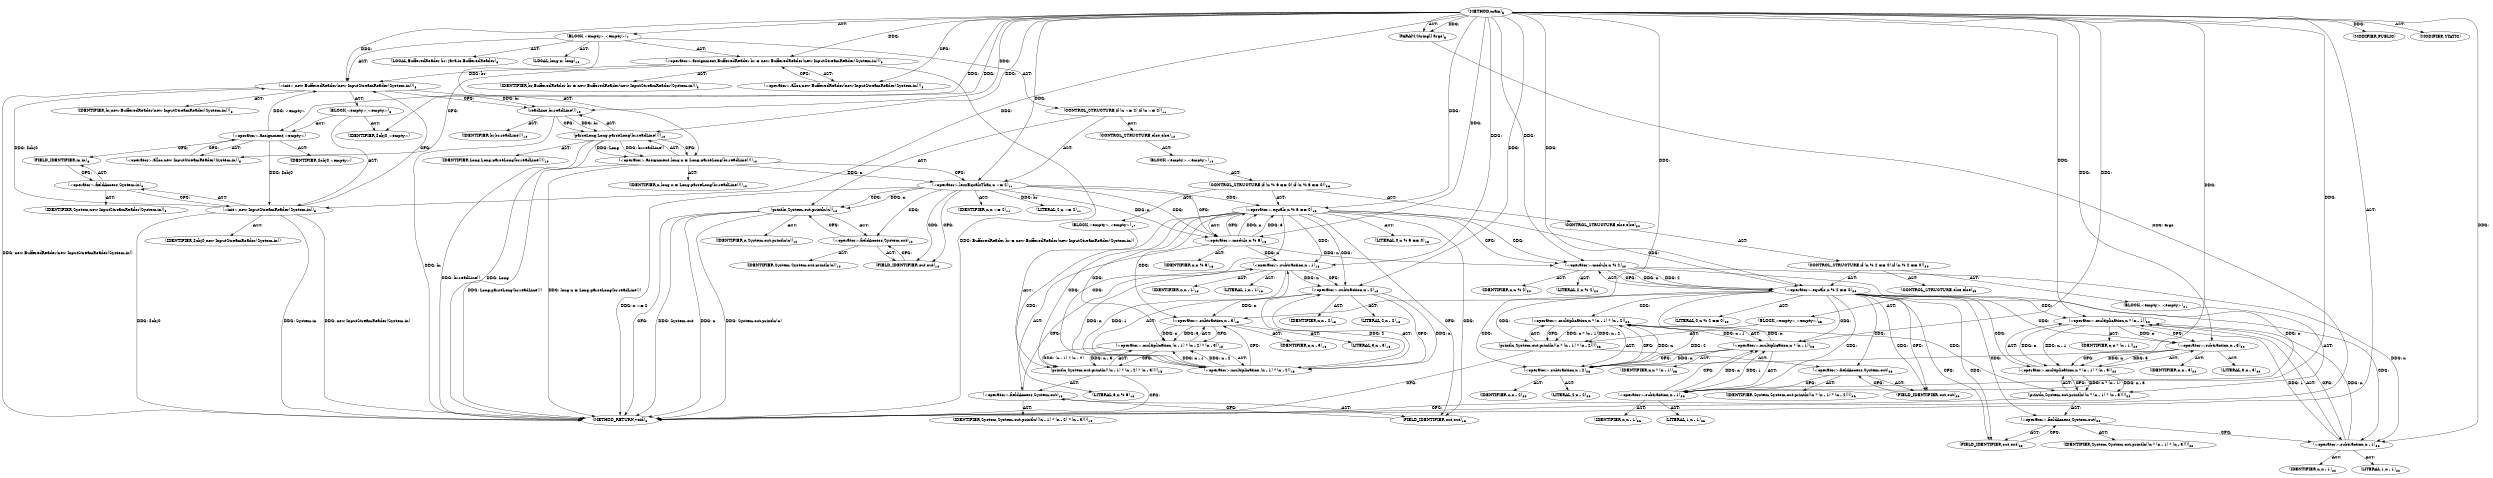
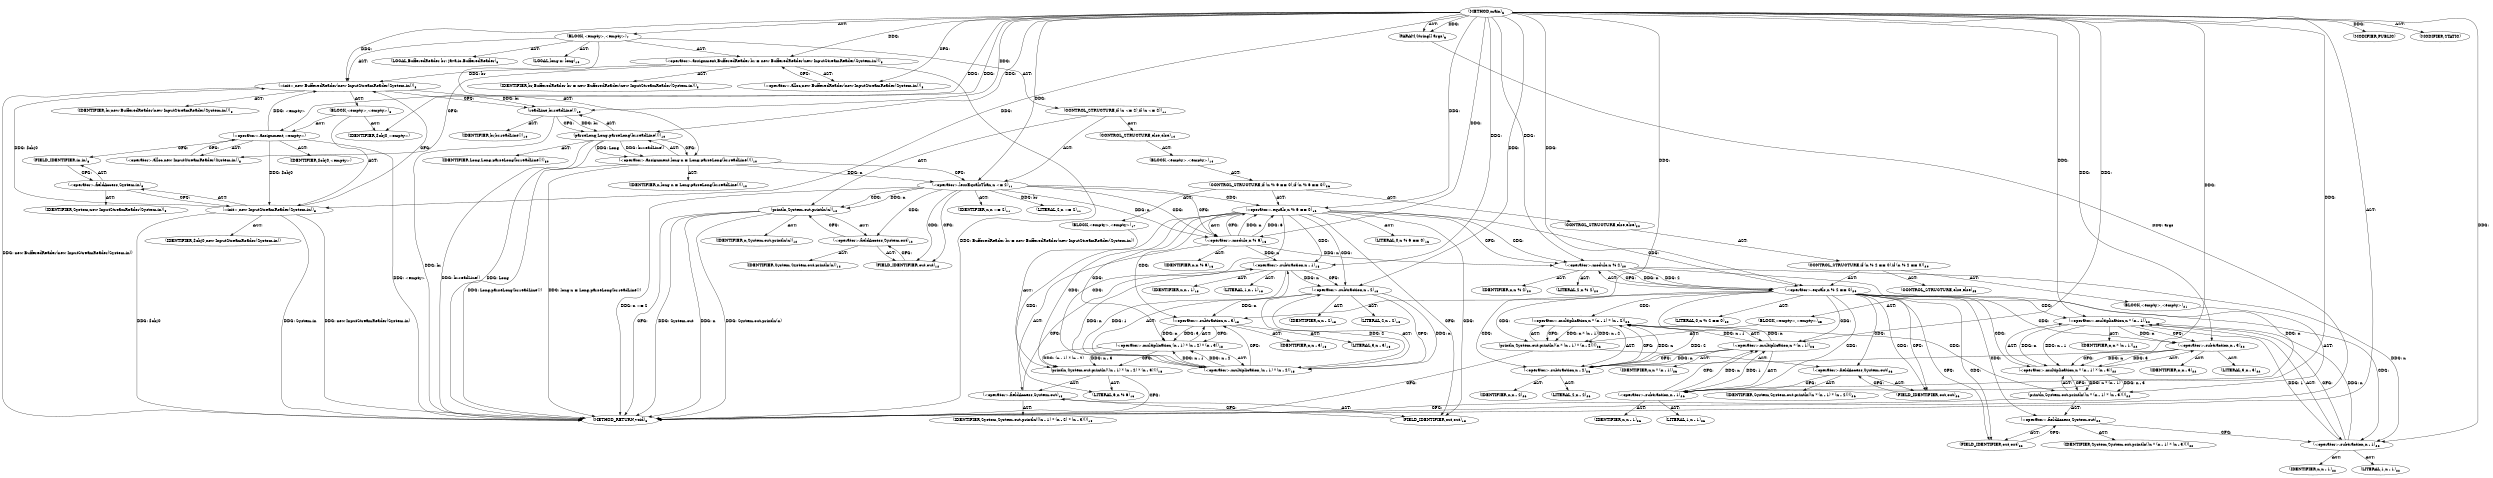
(547, 160) -> (547, 160)
none -> (414, 315)
(1117, 357) -> (1110, 382)
